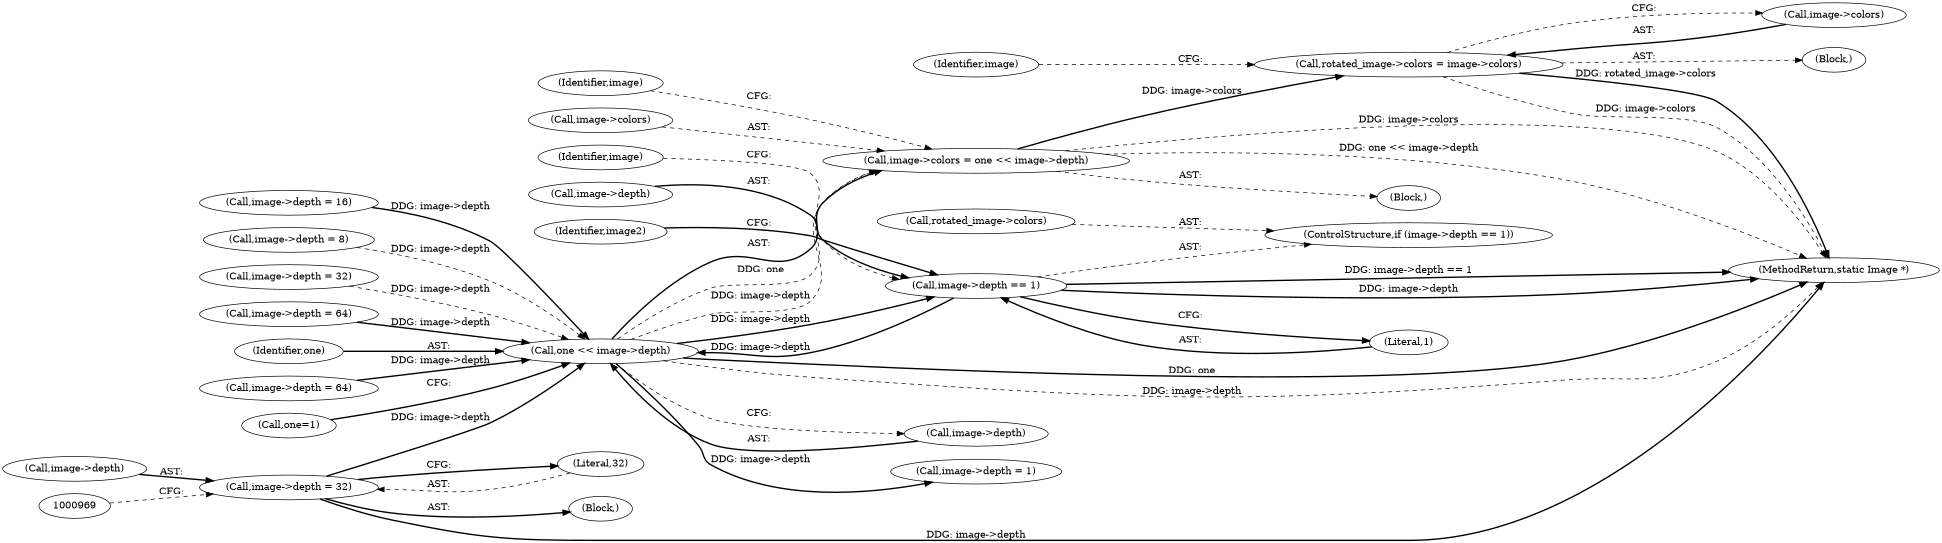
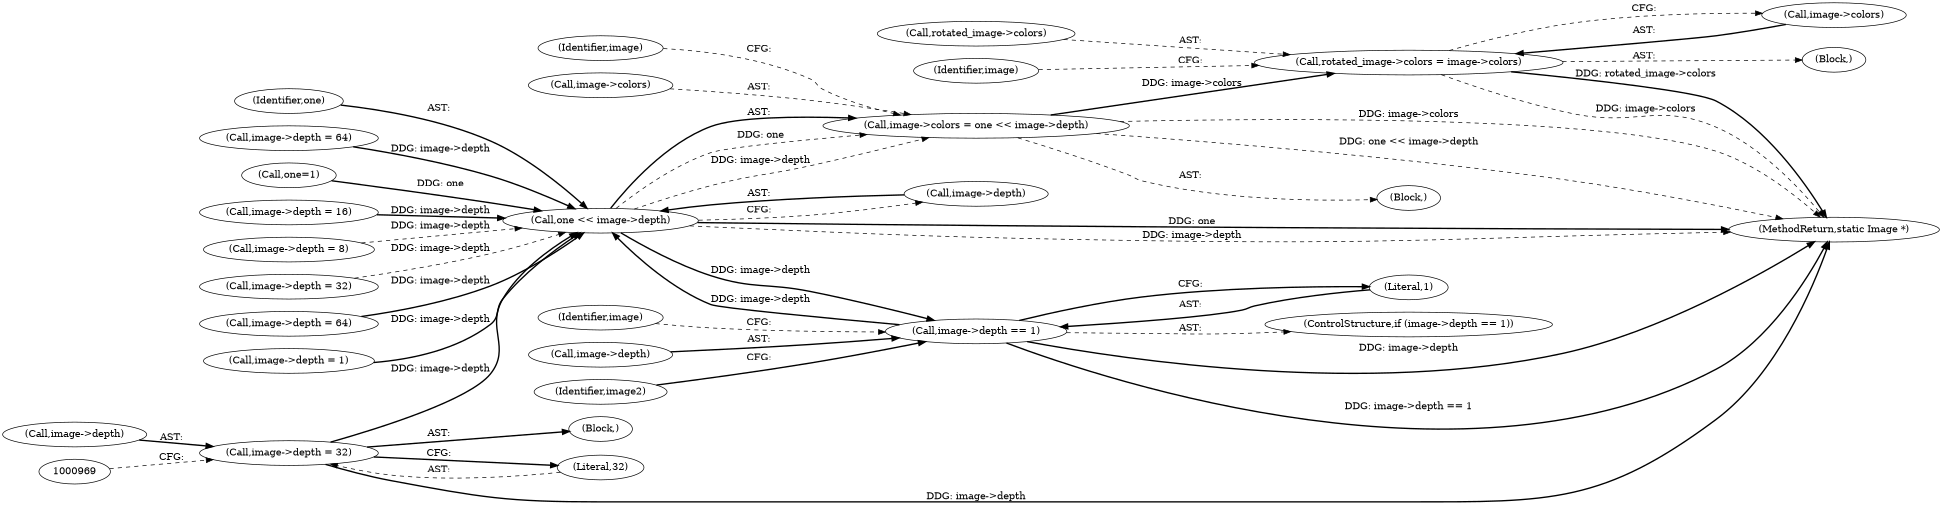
(1169, 228) -> (1173, 47)
(441, 383) -> (441, 184)
(747, 480) -> (490, 325)
